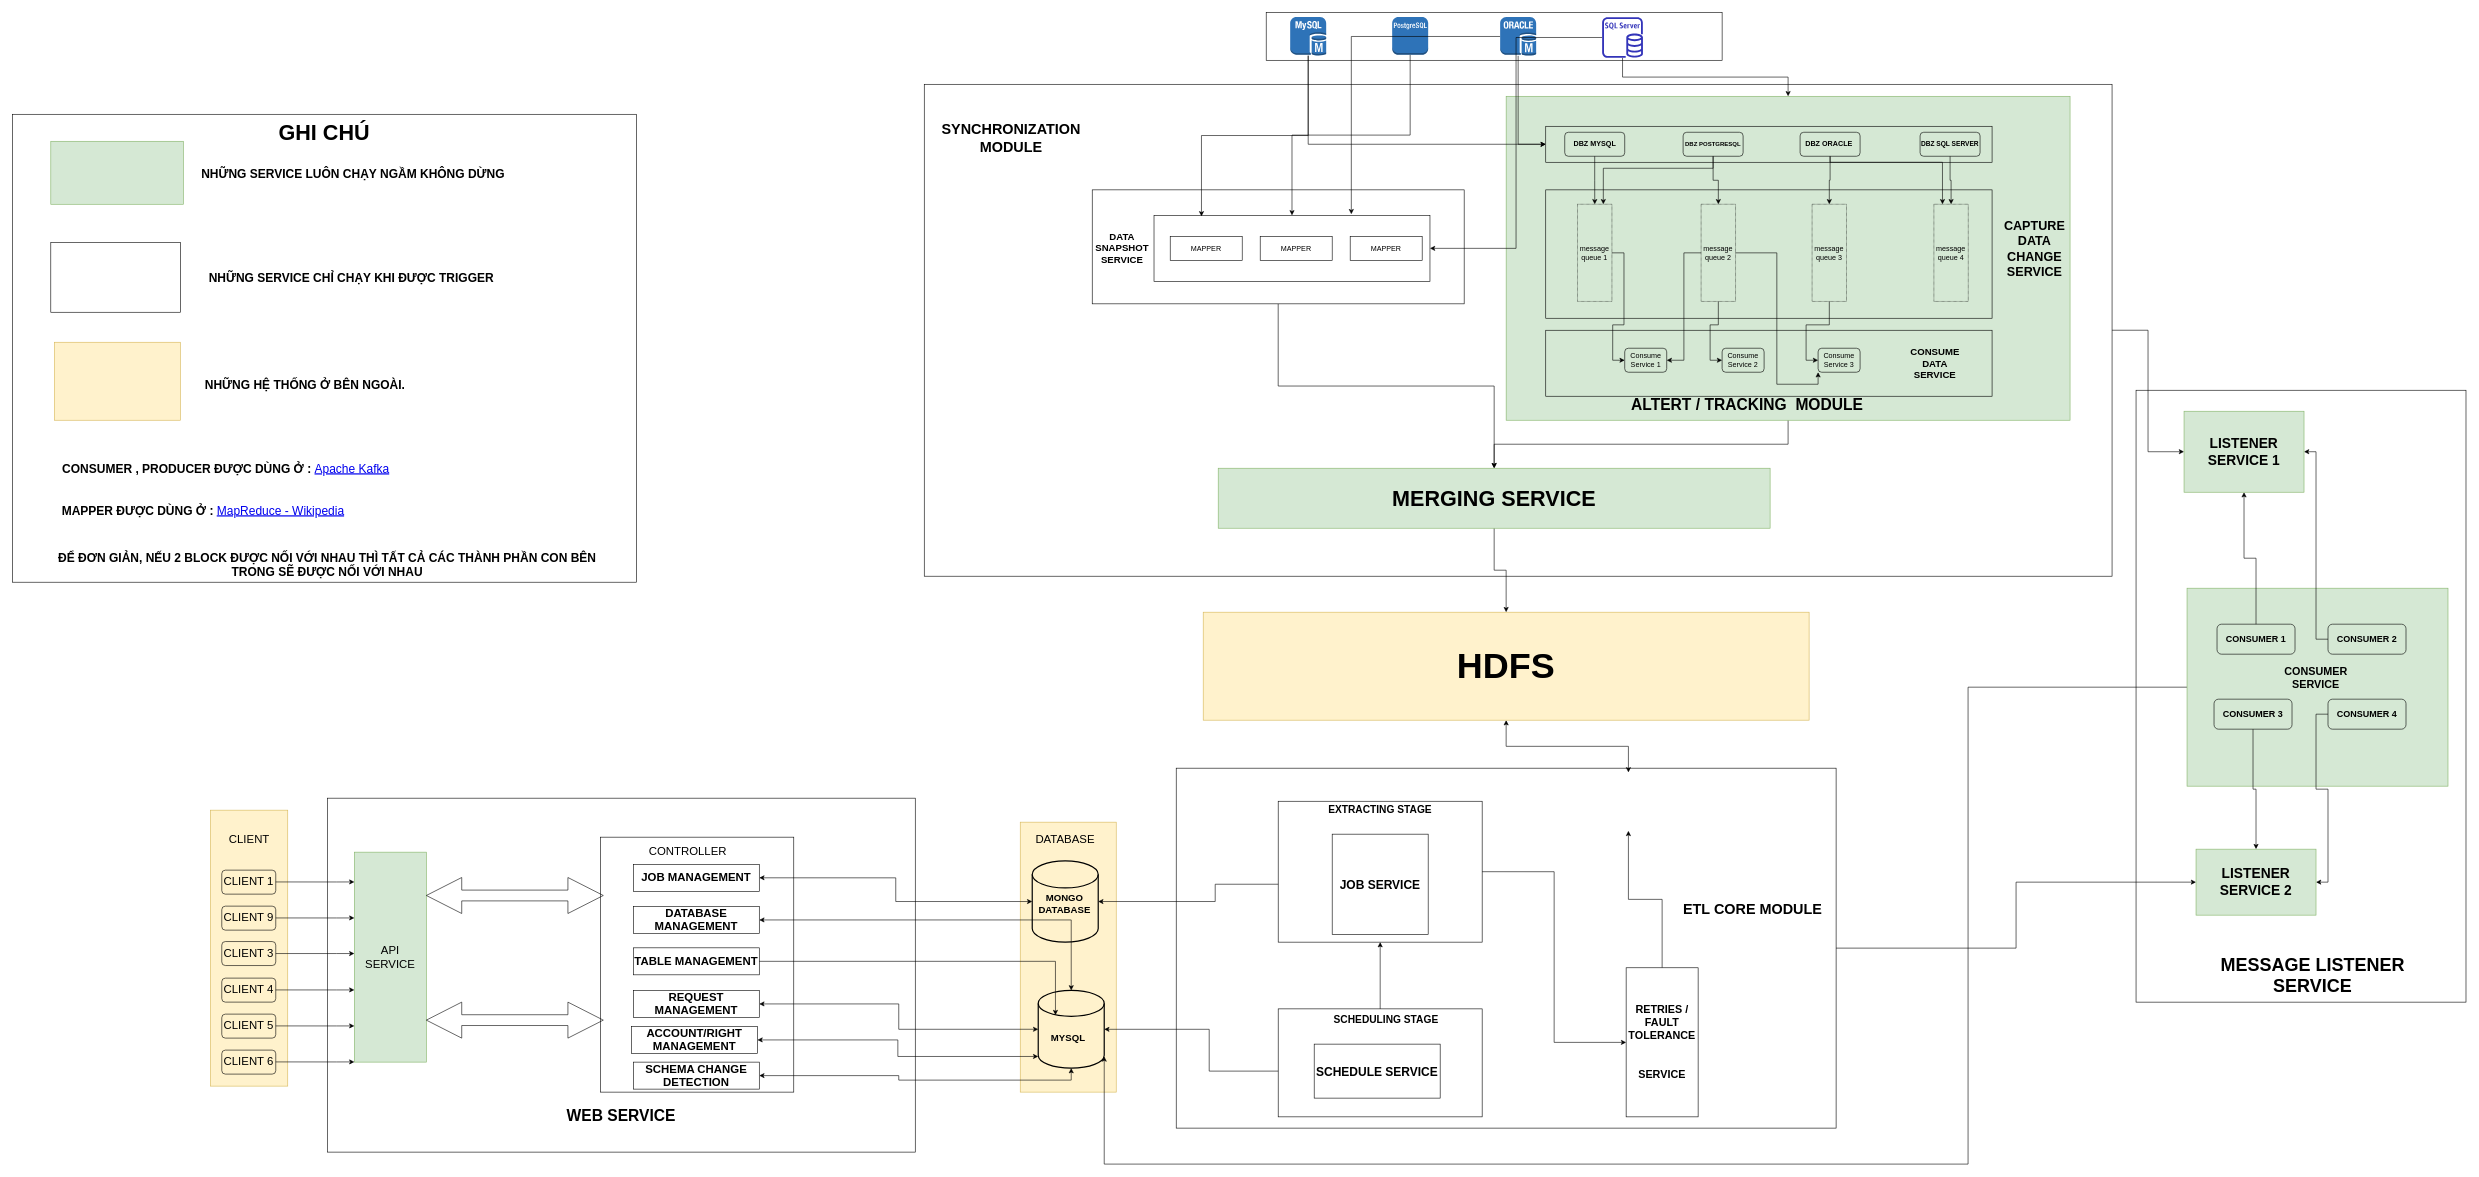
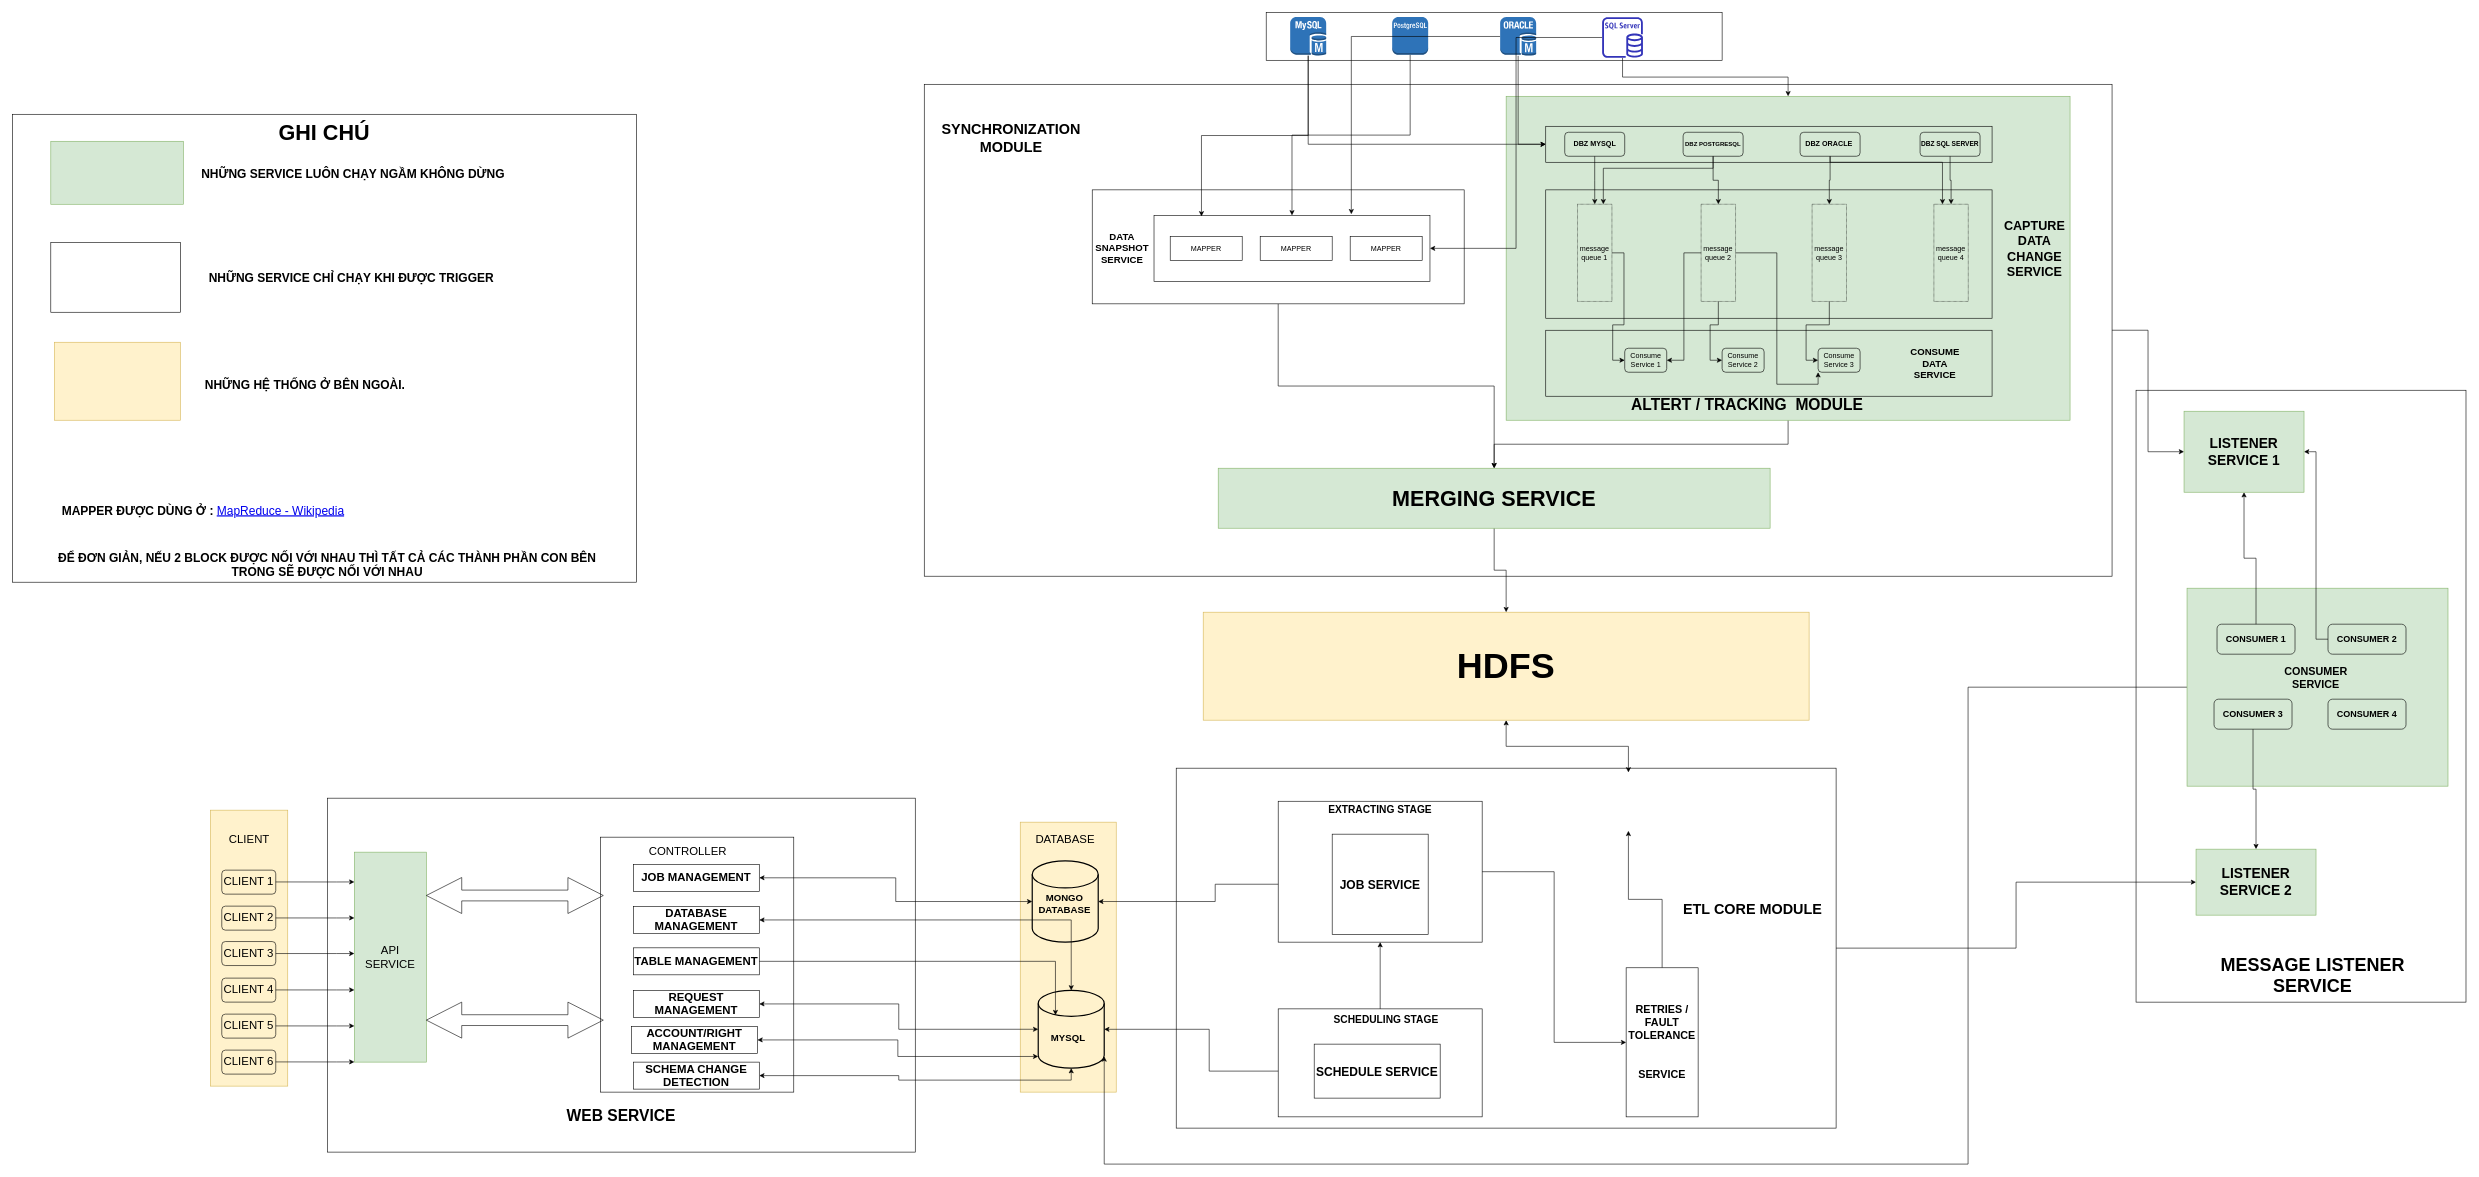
(226, 468) -> none
(2327, 789) -> none
(249, 918) -> (249, 918)
